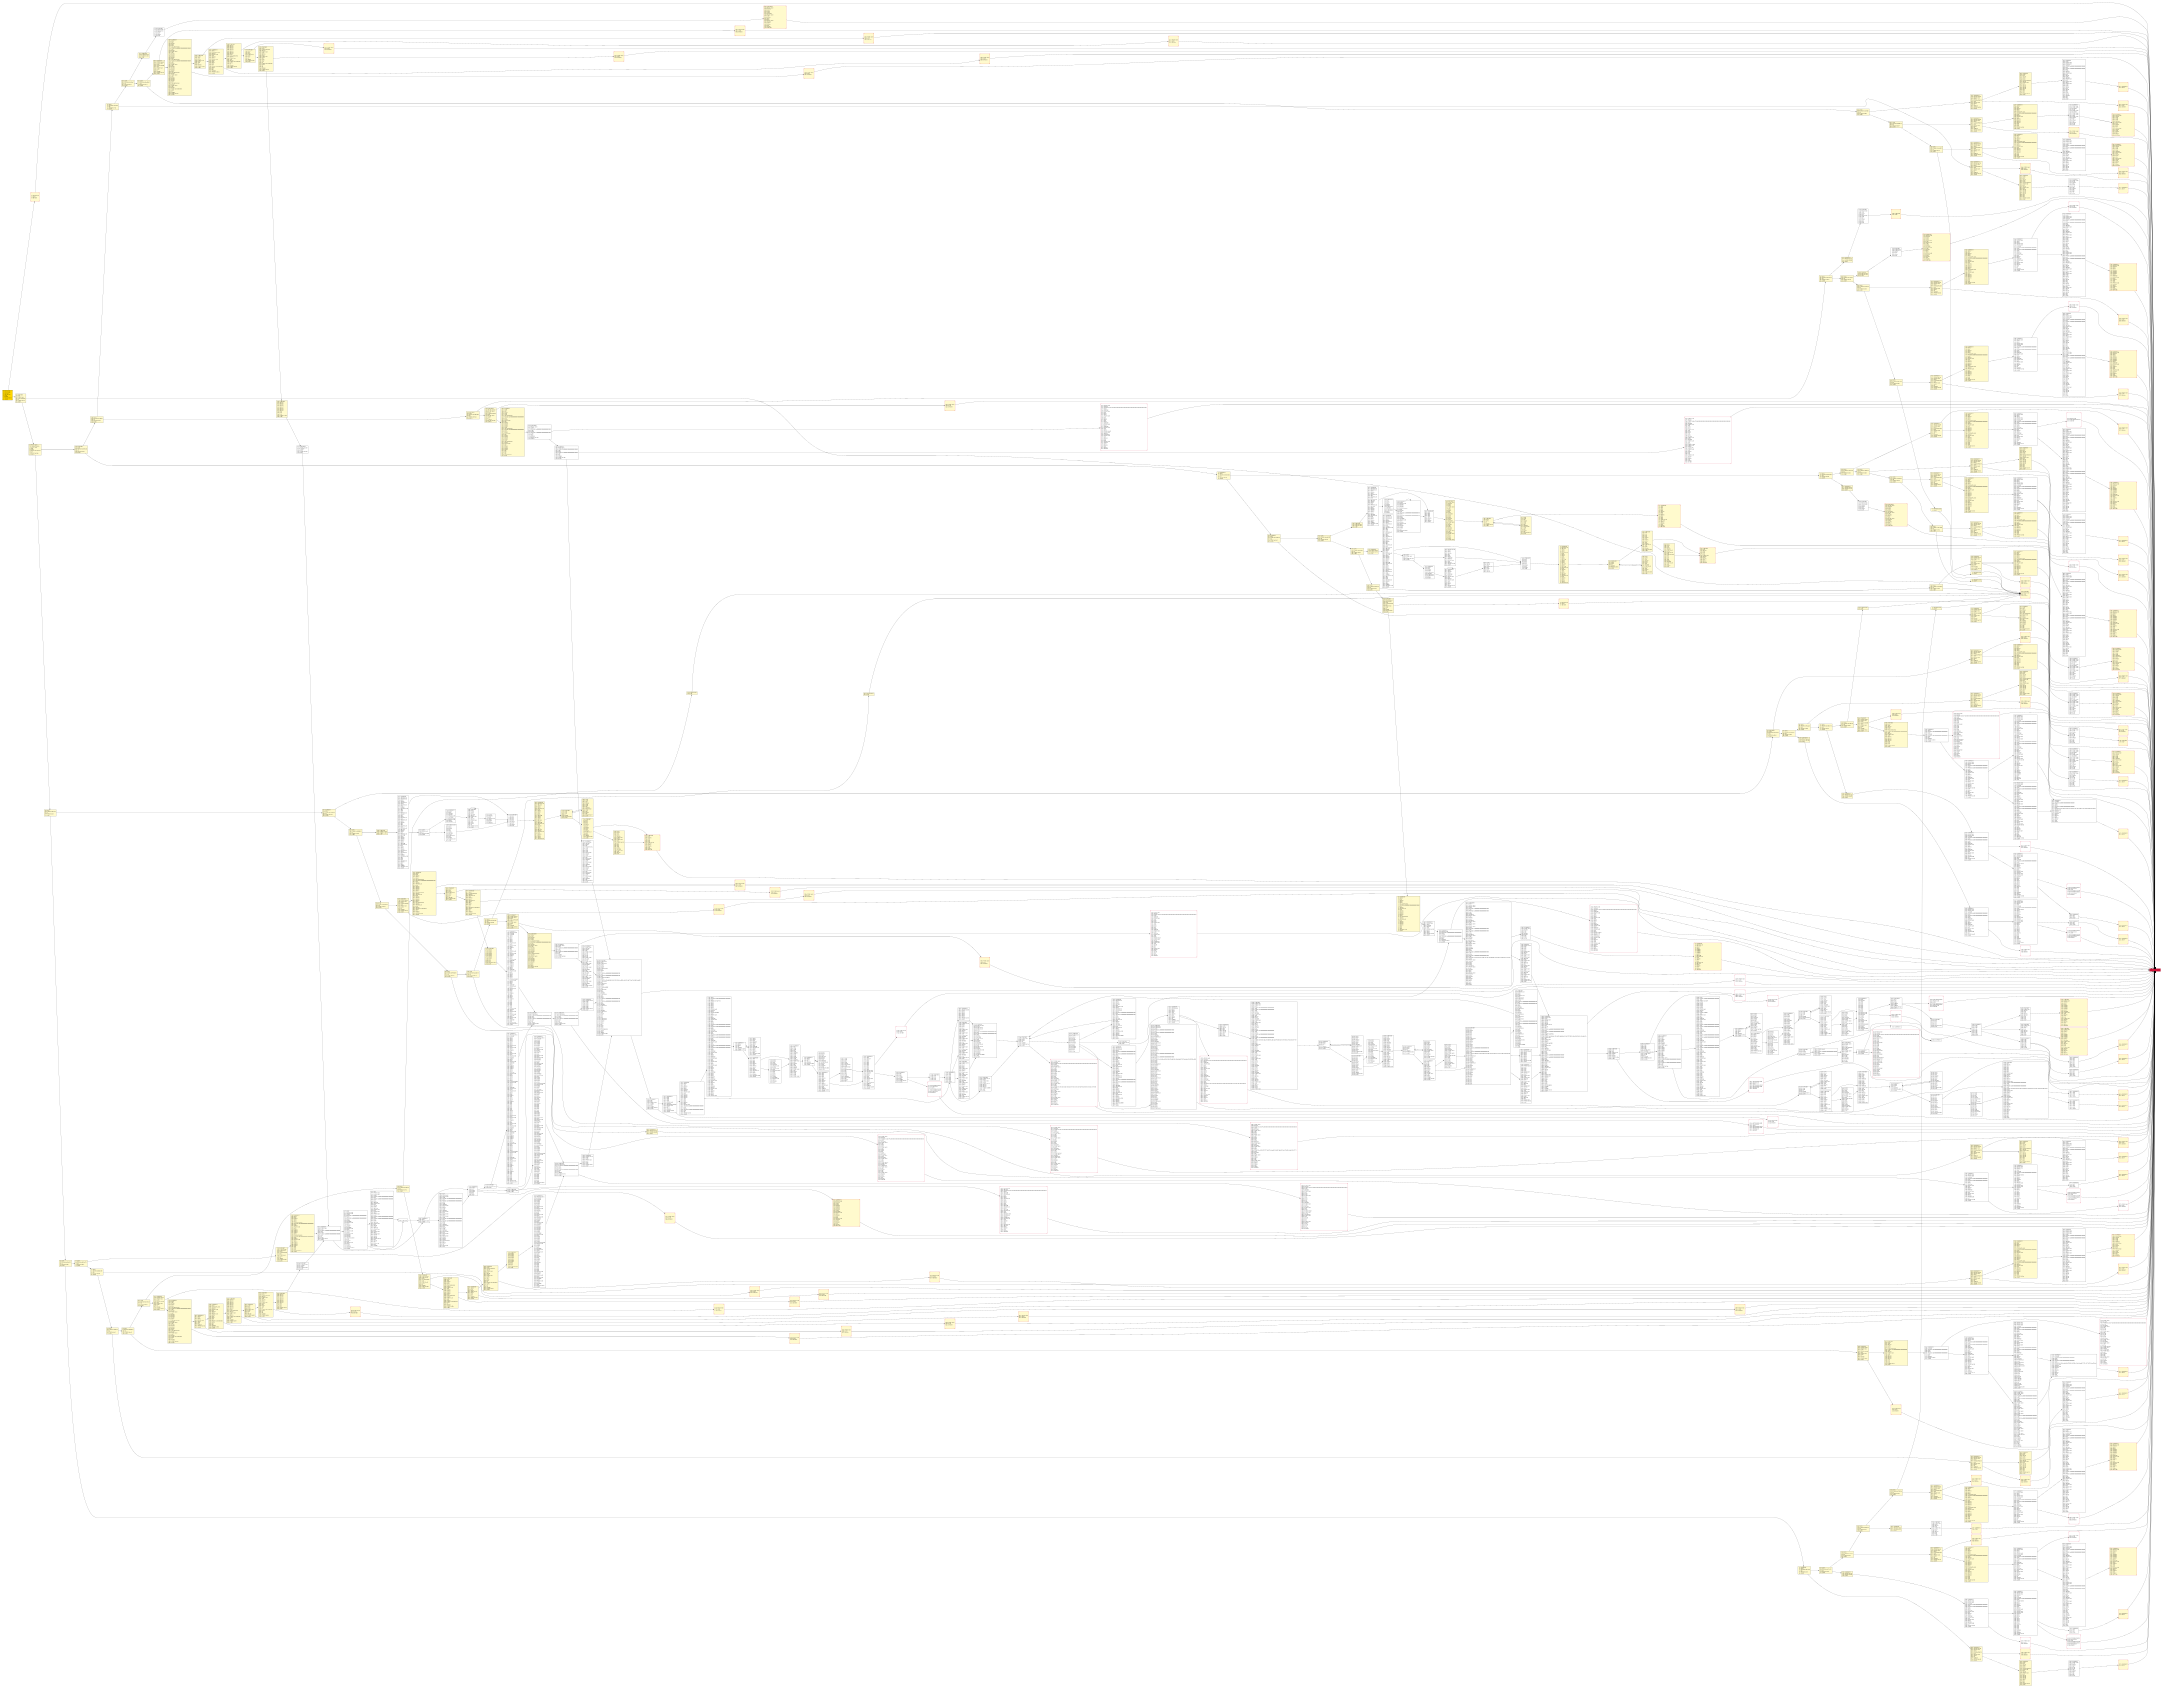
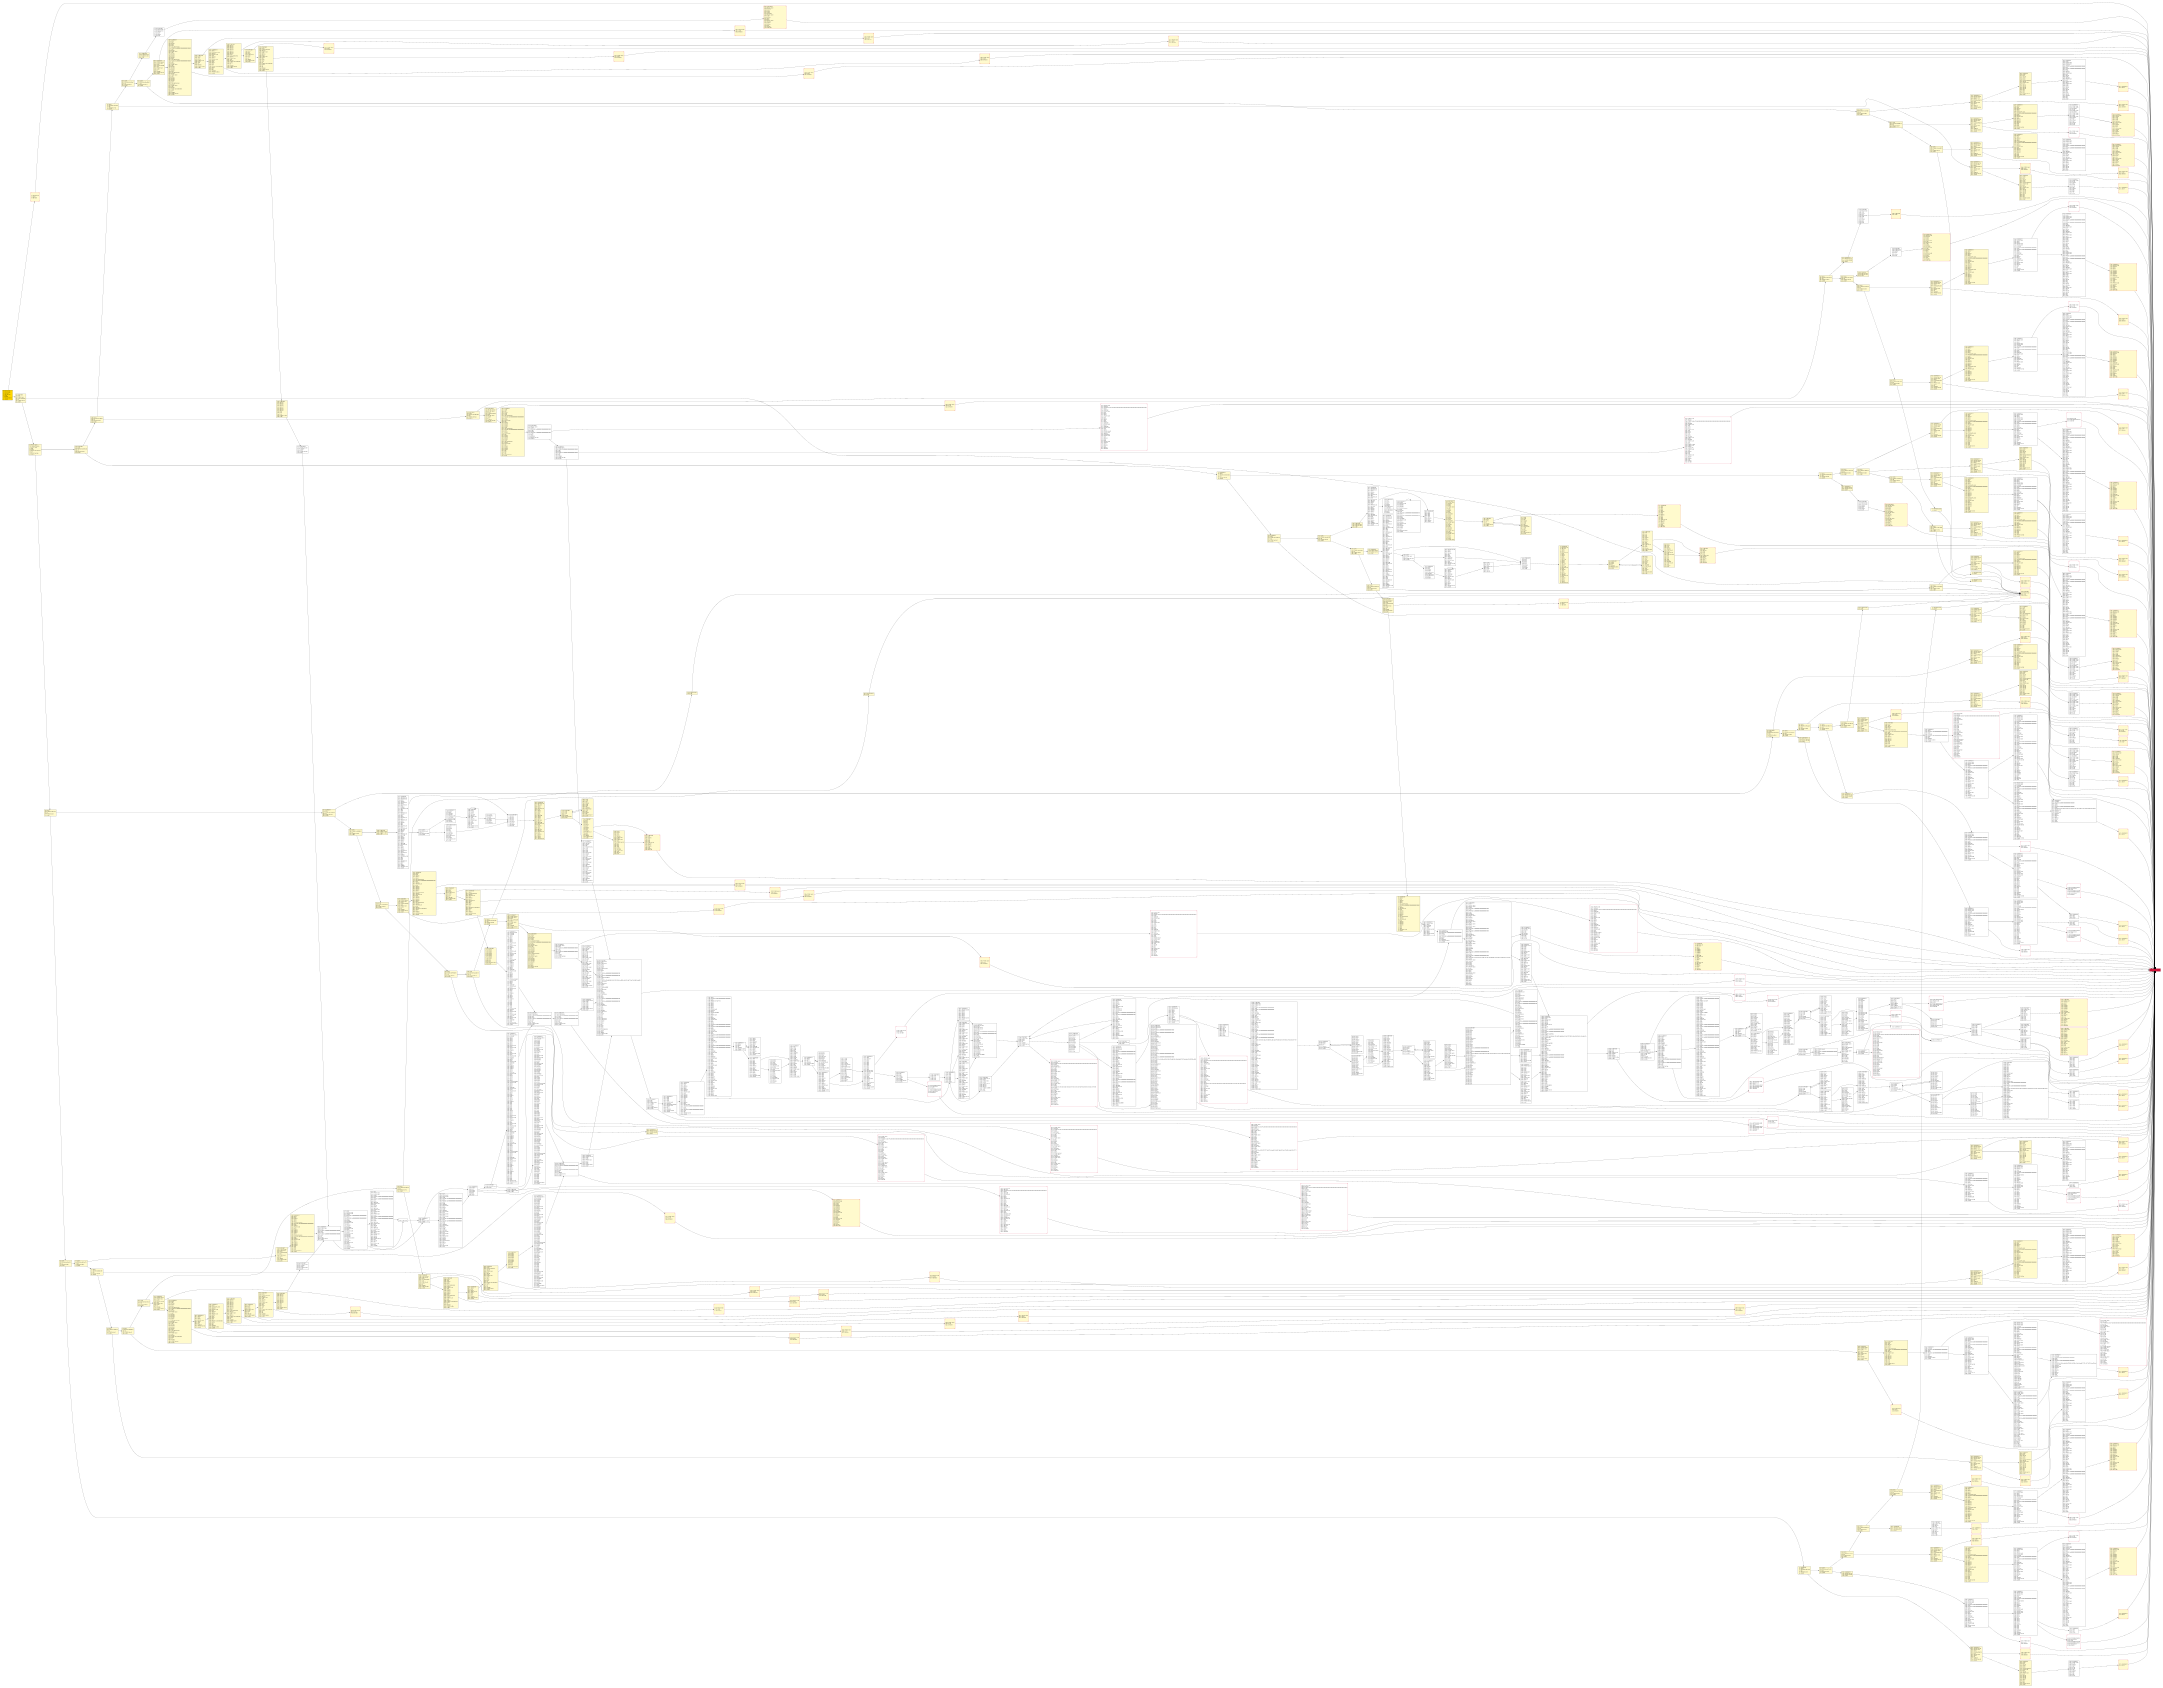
(2074, 132) -> (2074, 132)
